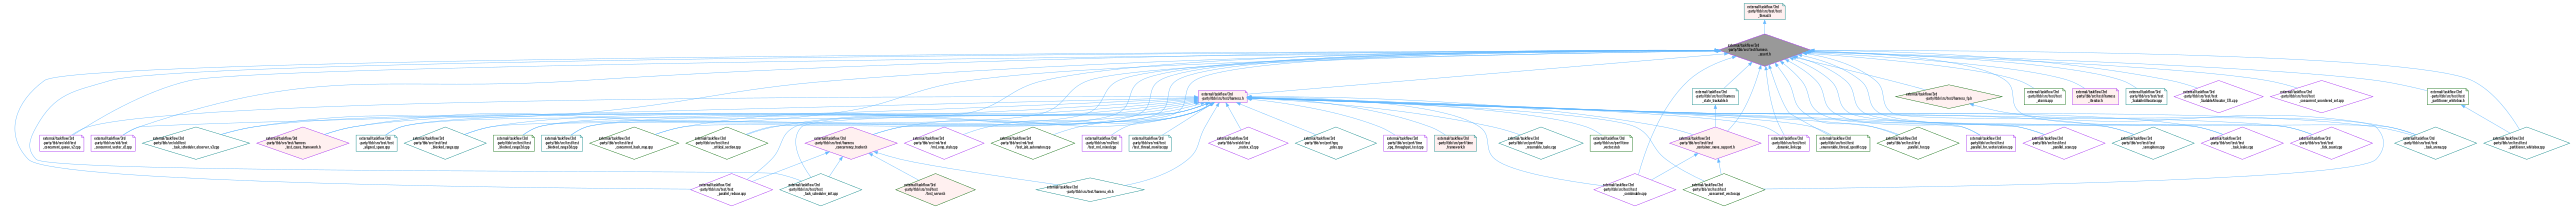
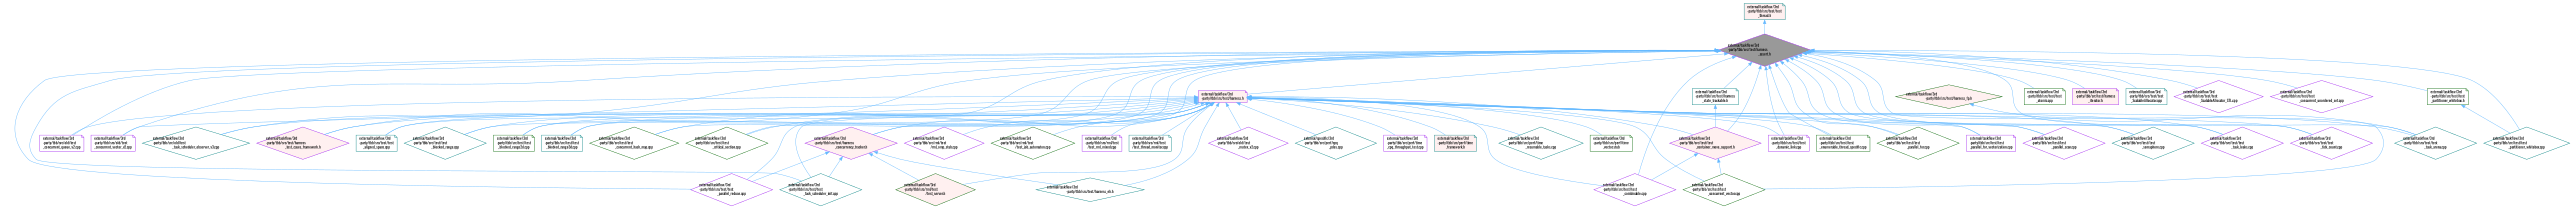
(1858, 72) -> none
(1336, 143) -> (1336, 143)
none -> (1103, 172)
